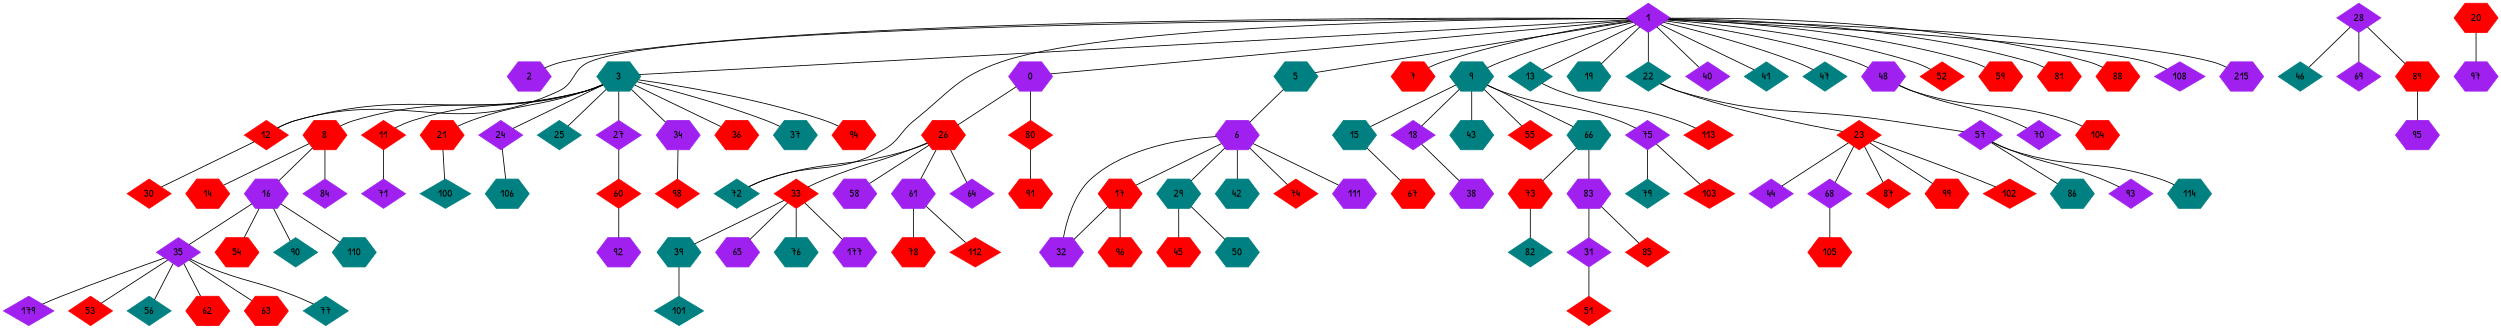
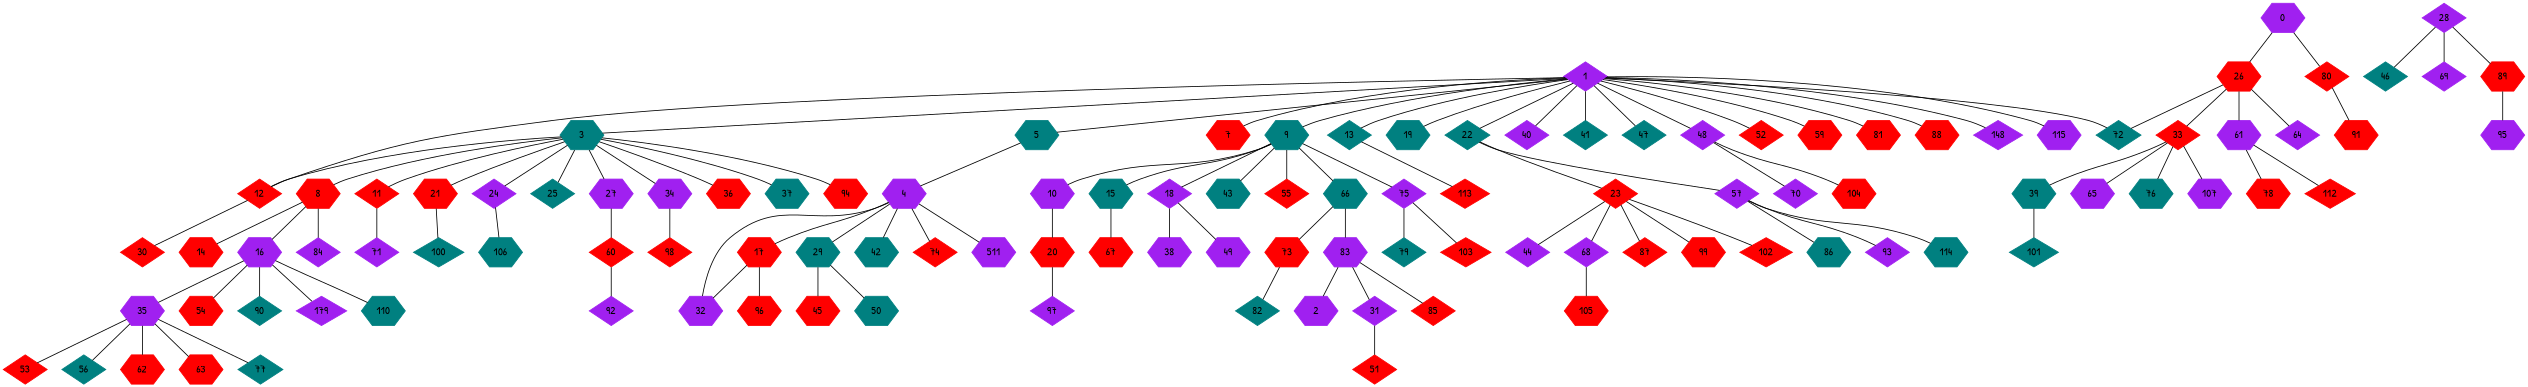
(1085, 23) -> (1331, 282)
(1340, 47) -> none
(1884, 77) -> (1703, 135)
(2180, 77) -> (1998, 135)
(2242, 77) -> (2059, 135)
(2476, 77) -> (1052, 311)
(619, 135) -> (611, 194)
(1237, 135) -> (904, 194)
(855, 194) -> none
none -> (1052, 194)
(1355, 194) -> (994, 252)
(178, 252) -> (142, 311)
(619, 252) -> (611, 311)
(855, 252) -> (2210, 194)
none -> (1228, 252)
(103, 280) -> (292, 283)
